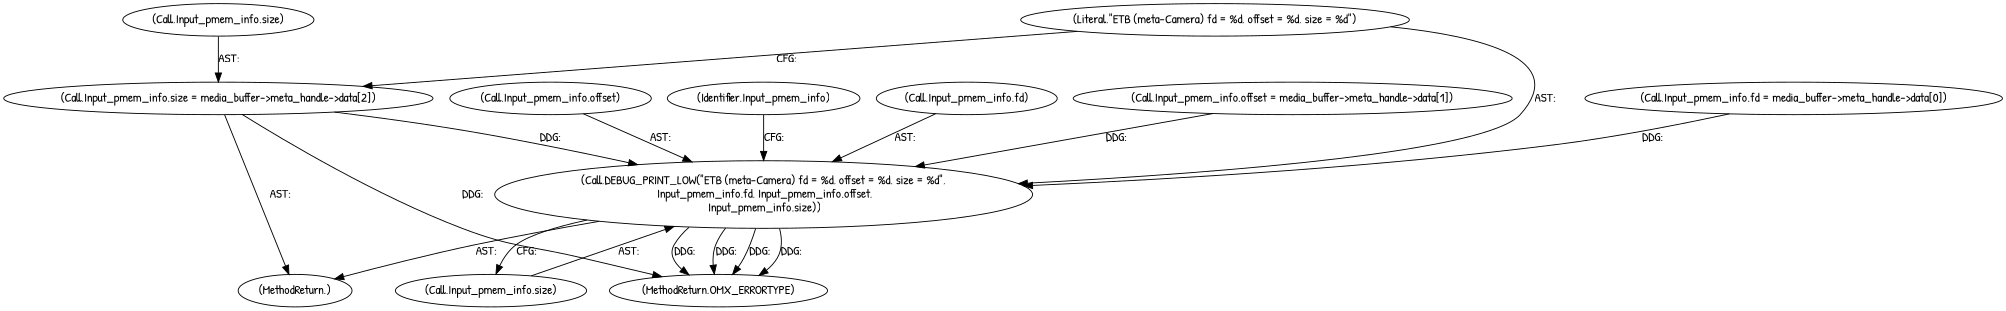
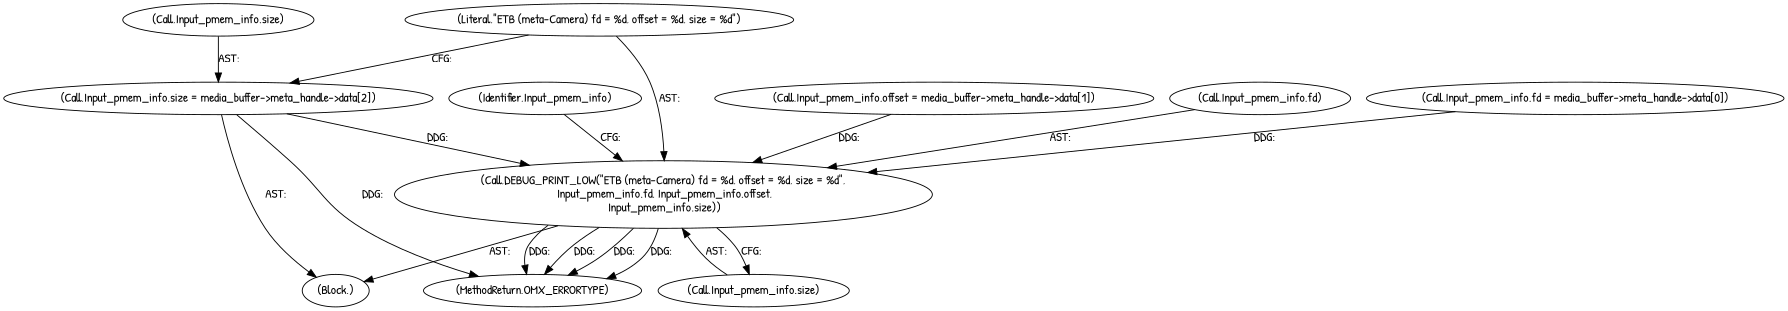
(551, 98) -> none
(295, 291) -> (336, 291)
